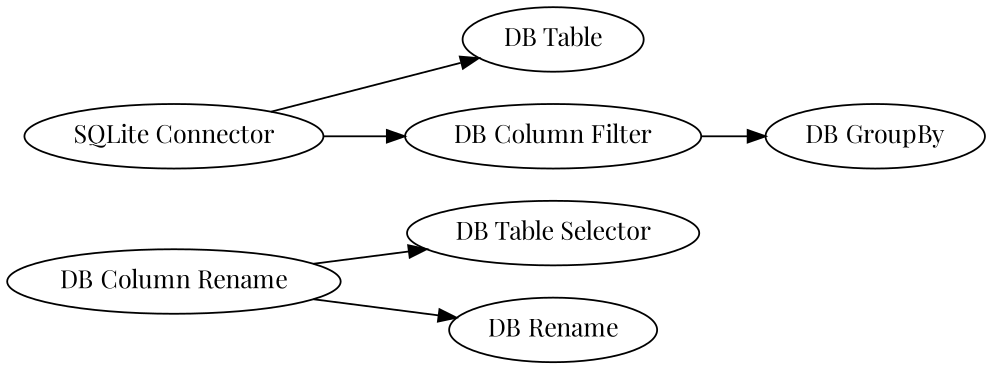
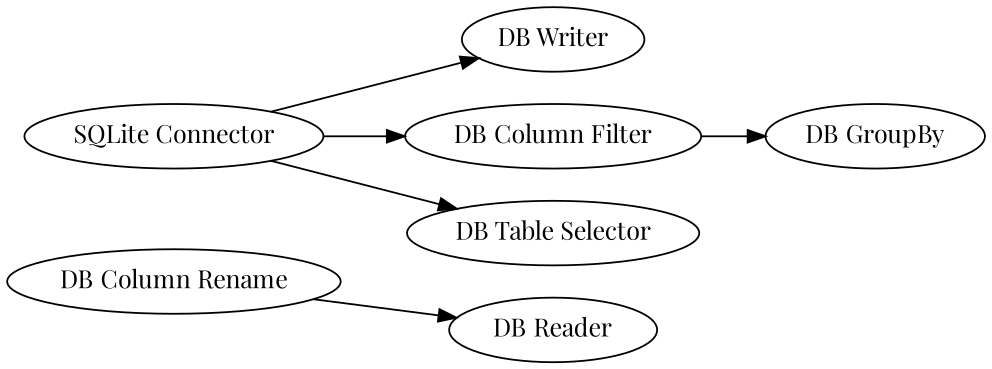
(553, 39) -> (553, 39)
(361, 258) -> (355, 182)
(553, 330) -> (553, 330)
